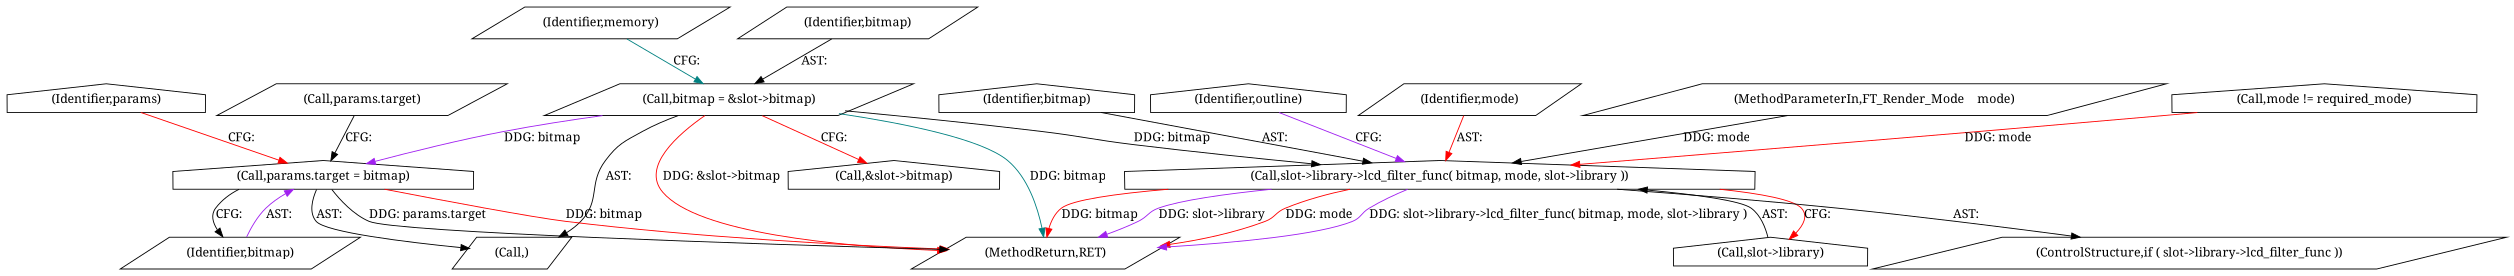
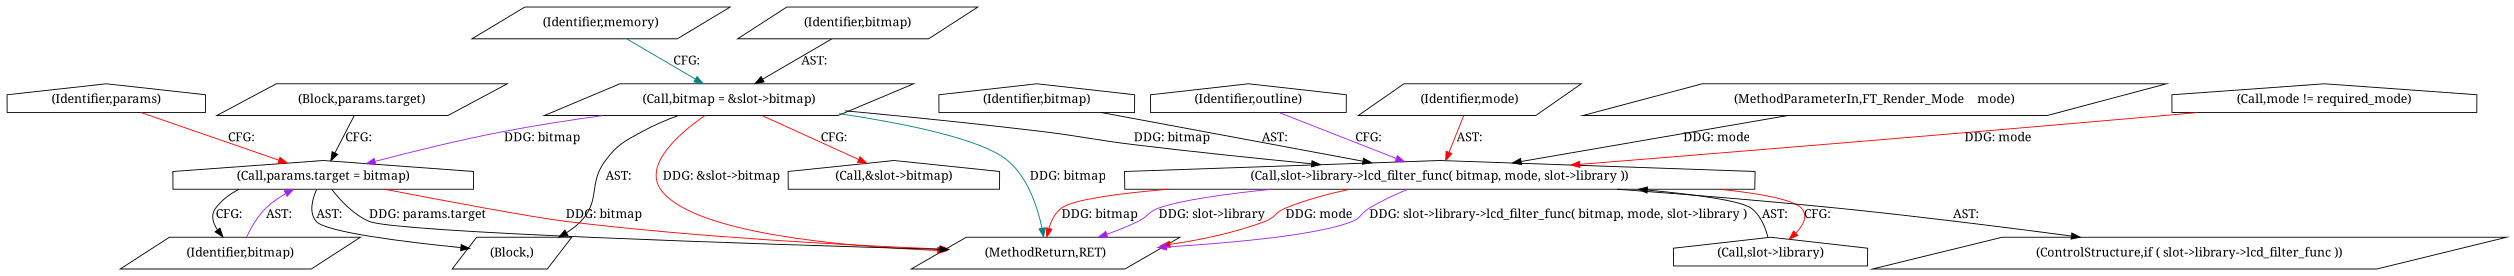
(362, 100) -> (362, 100)
(512, 253) -> (512, 253)
